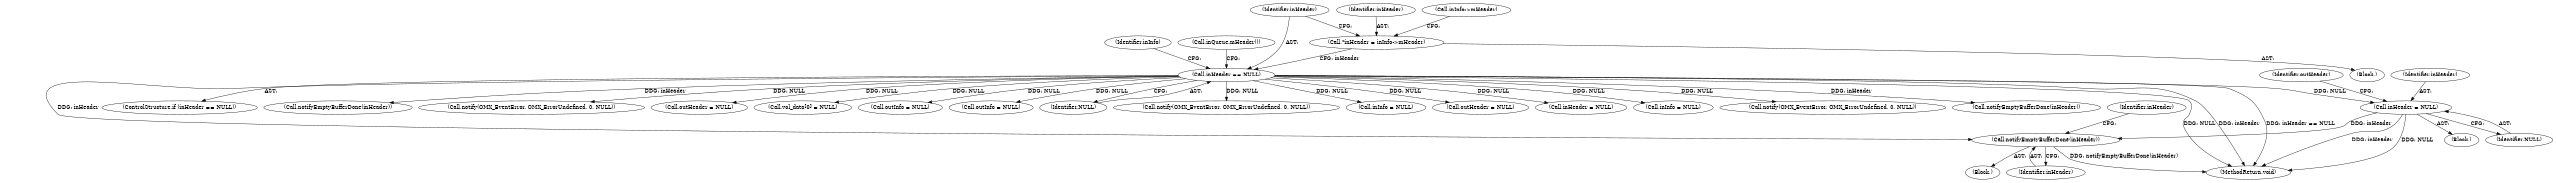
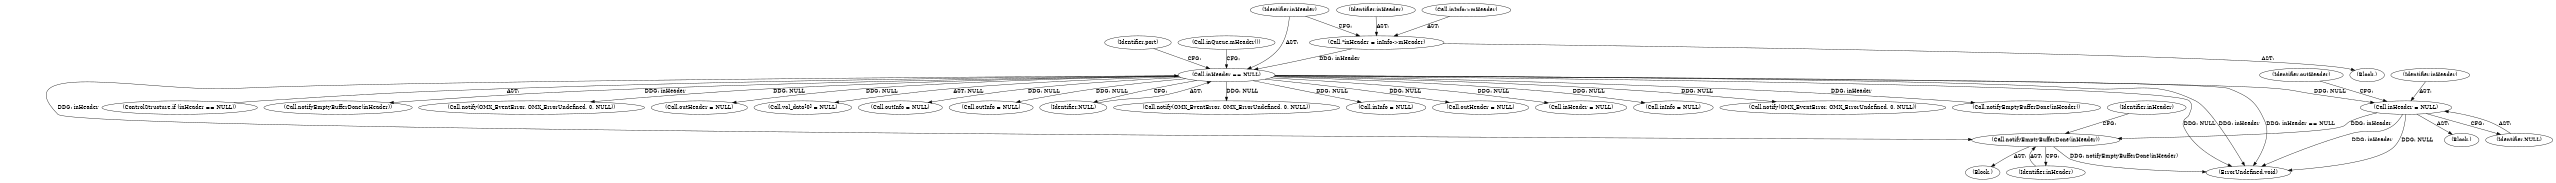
(1434, 26) -> (1434, 26)
(1138, 43) -> (1138, 43)
(1340, 59) -> (1340, 59)
(691, 78) -> (704, 83)
(969, 91) -> (969, 91)
(2248, 173) -> (2248, 173)
